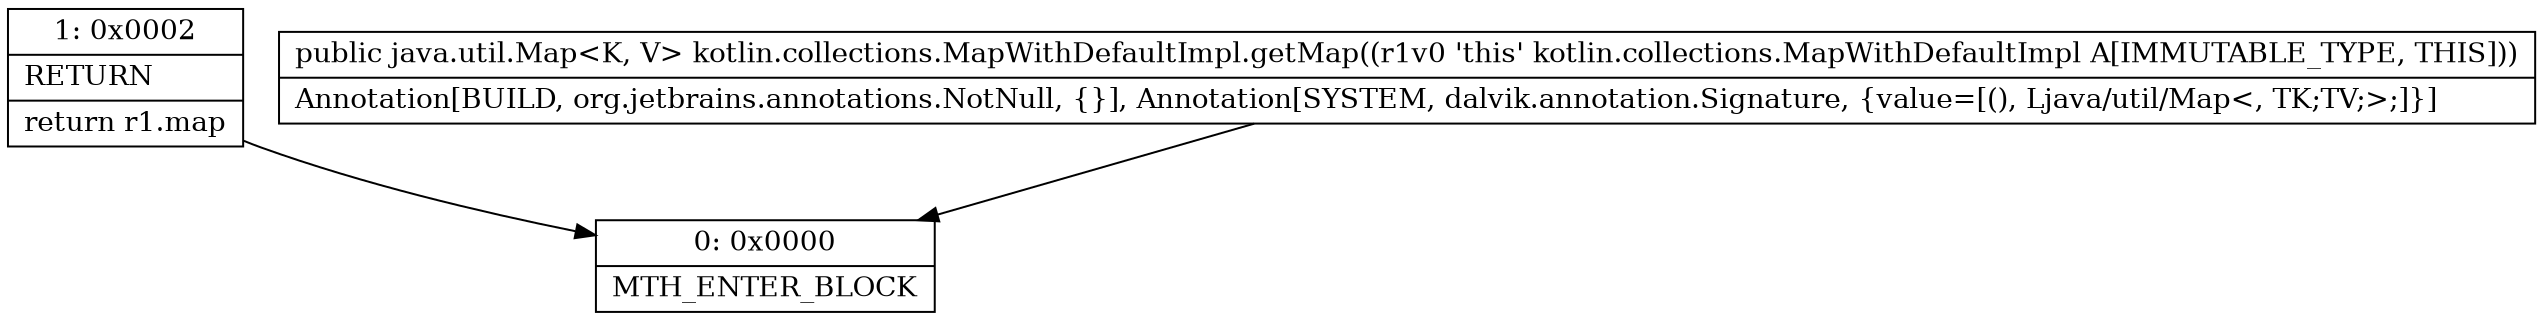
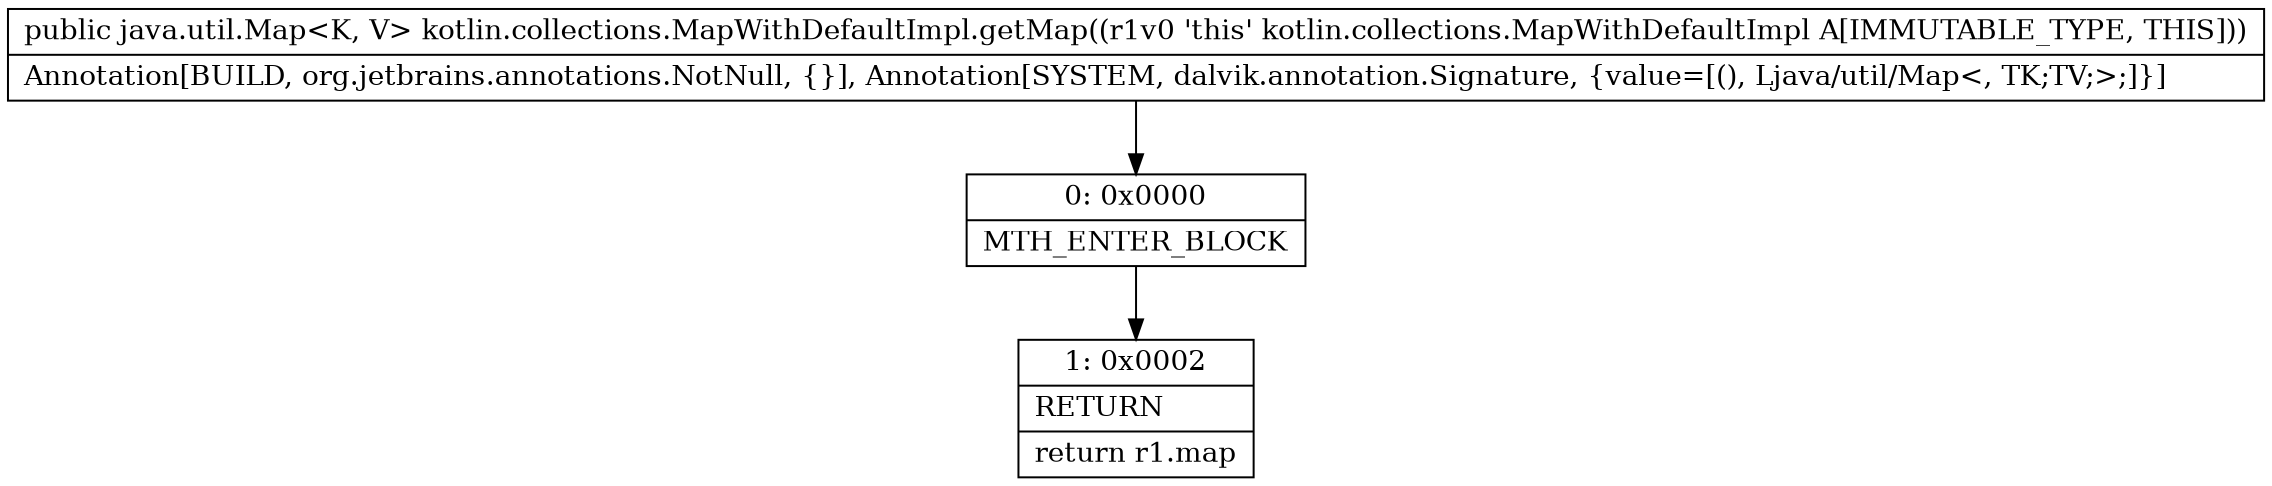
(408, 192) -> (1136, 293)
